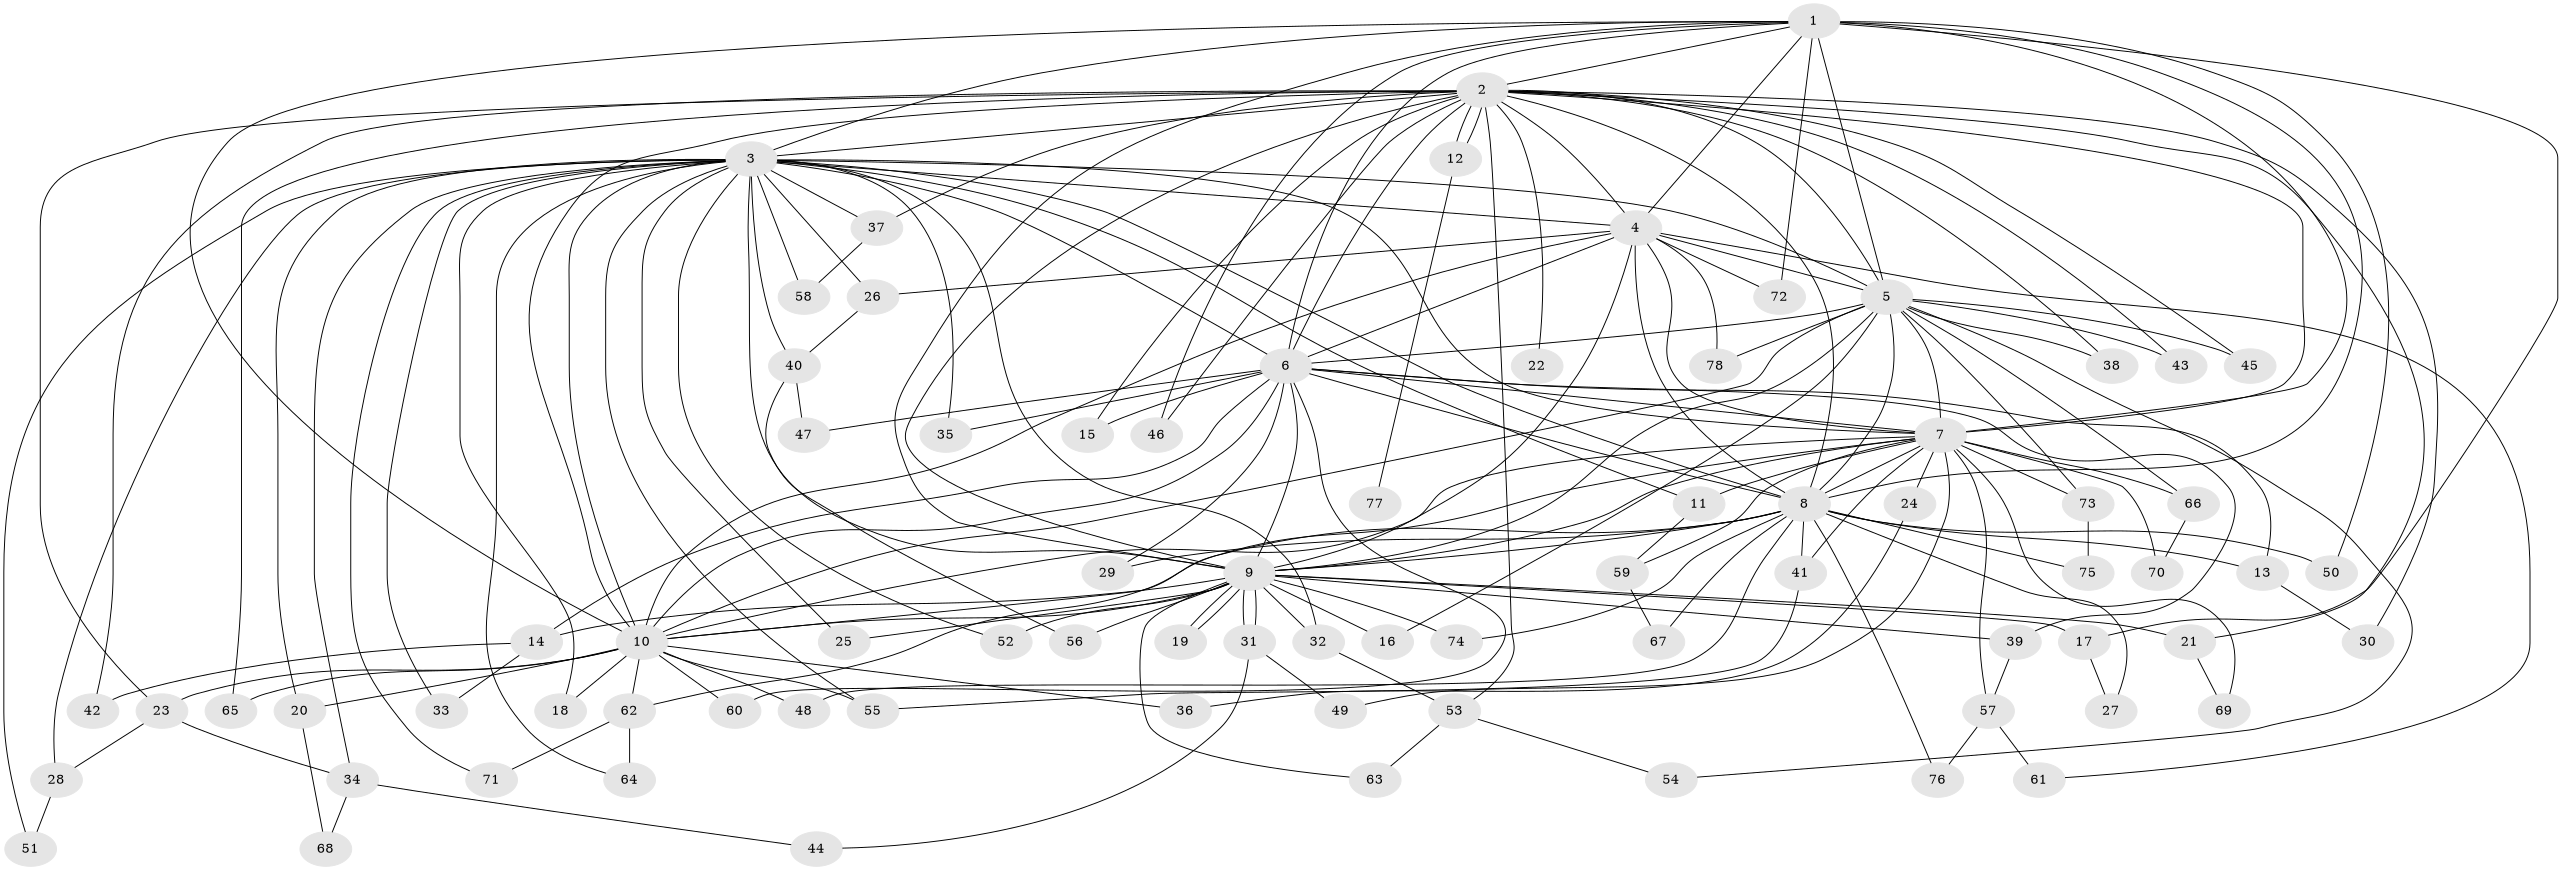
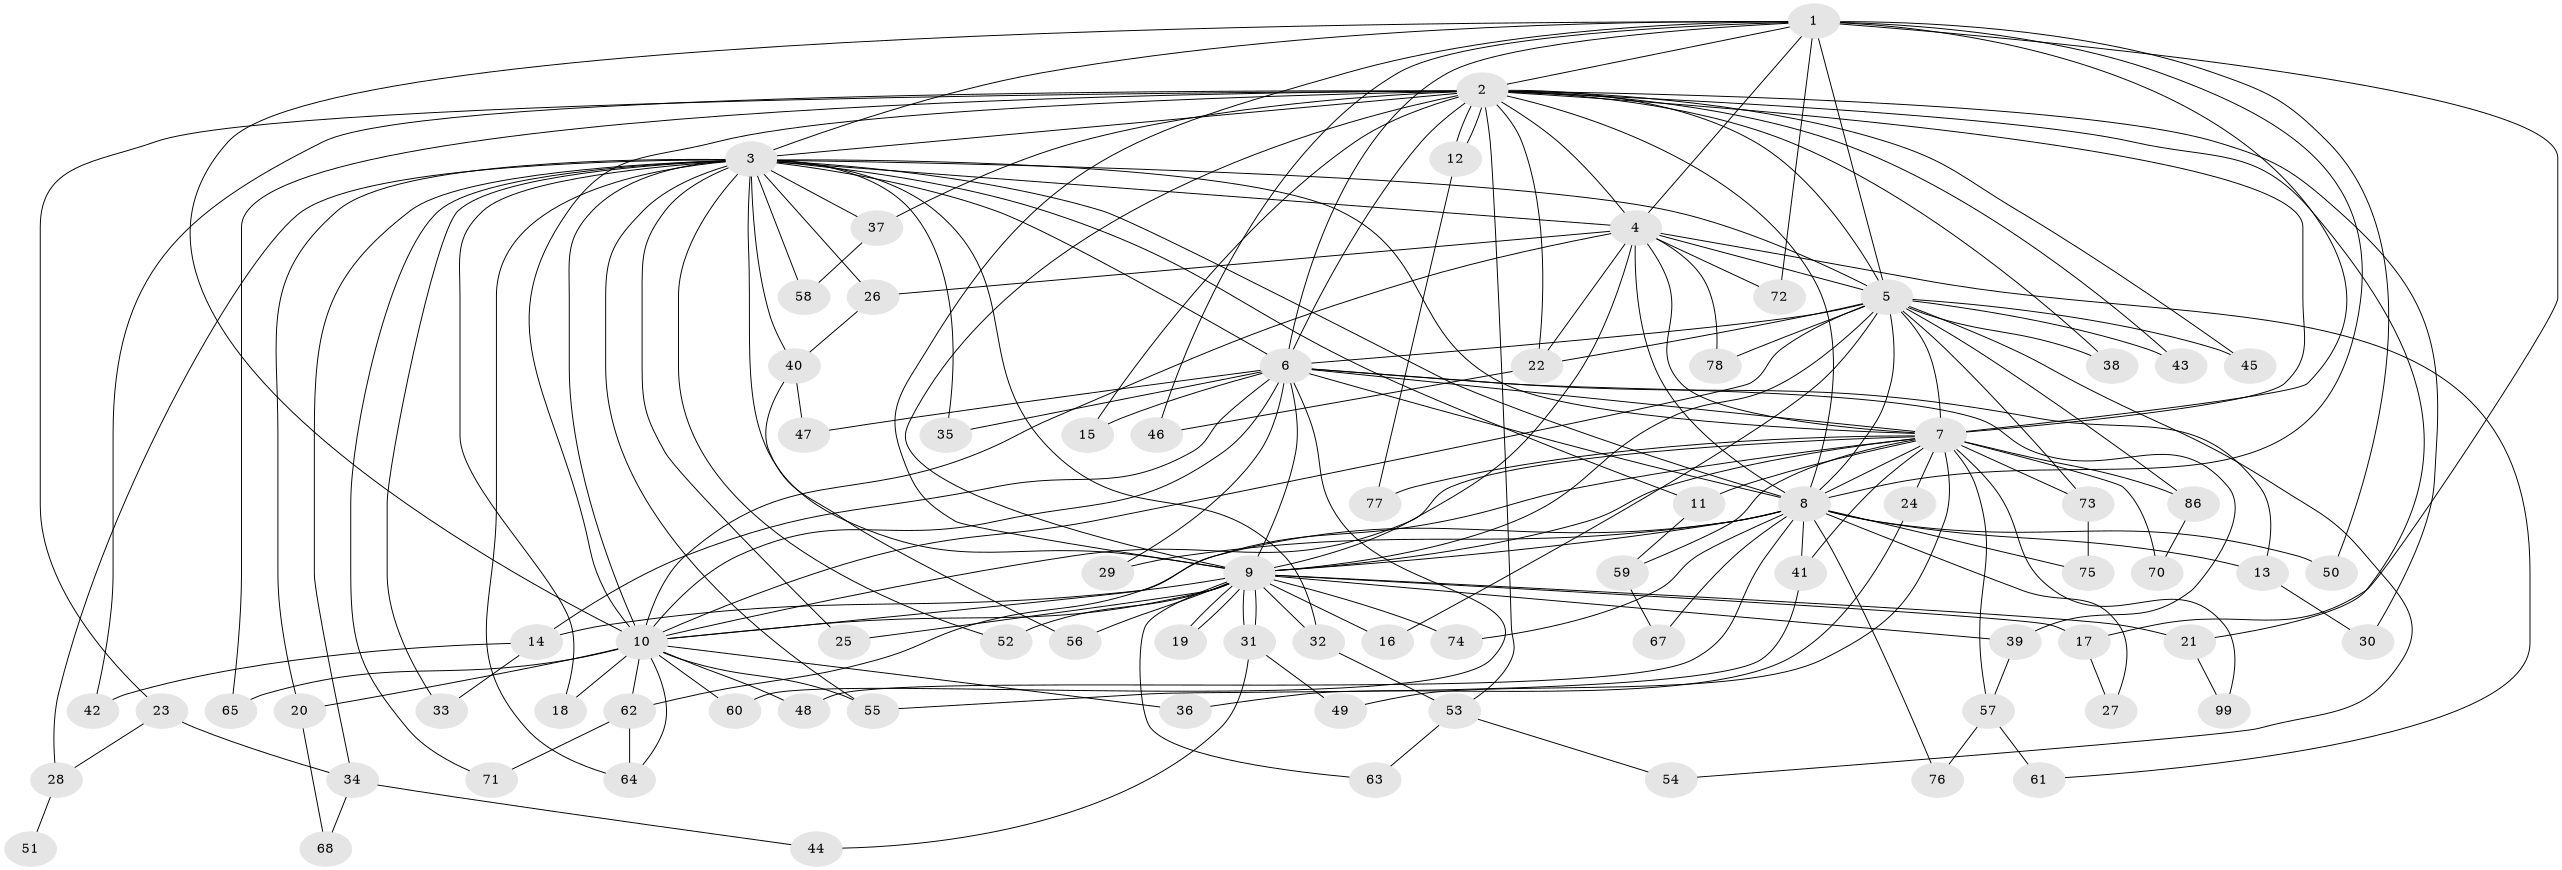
(1302, 246) -> (1347, 401)
(175, 267) -> none
(1461, 297) -> (1587, 297)
none -> (1705, 335)
none -> (1653, 448)
(2194, 504) -> (2194, 504)
(344, 671) -> (666, 713)
(2224, 711) -> (2224, 711)
